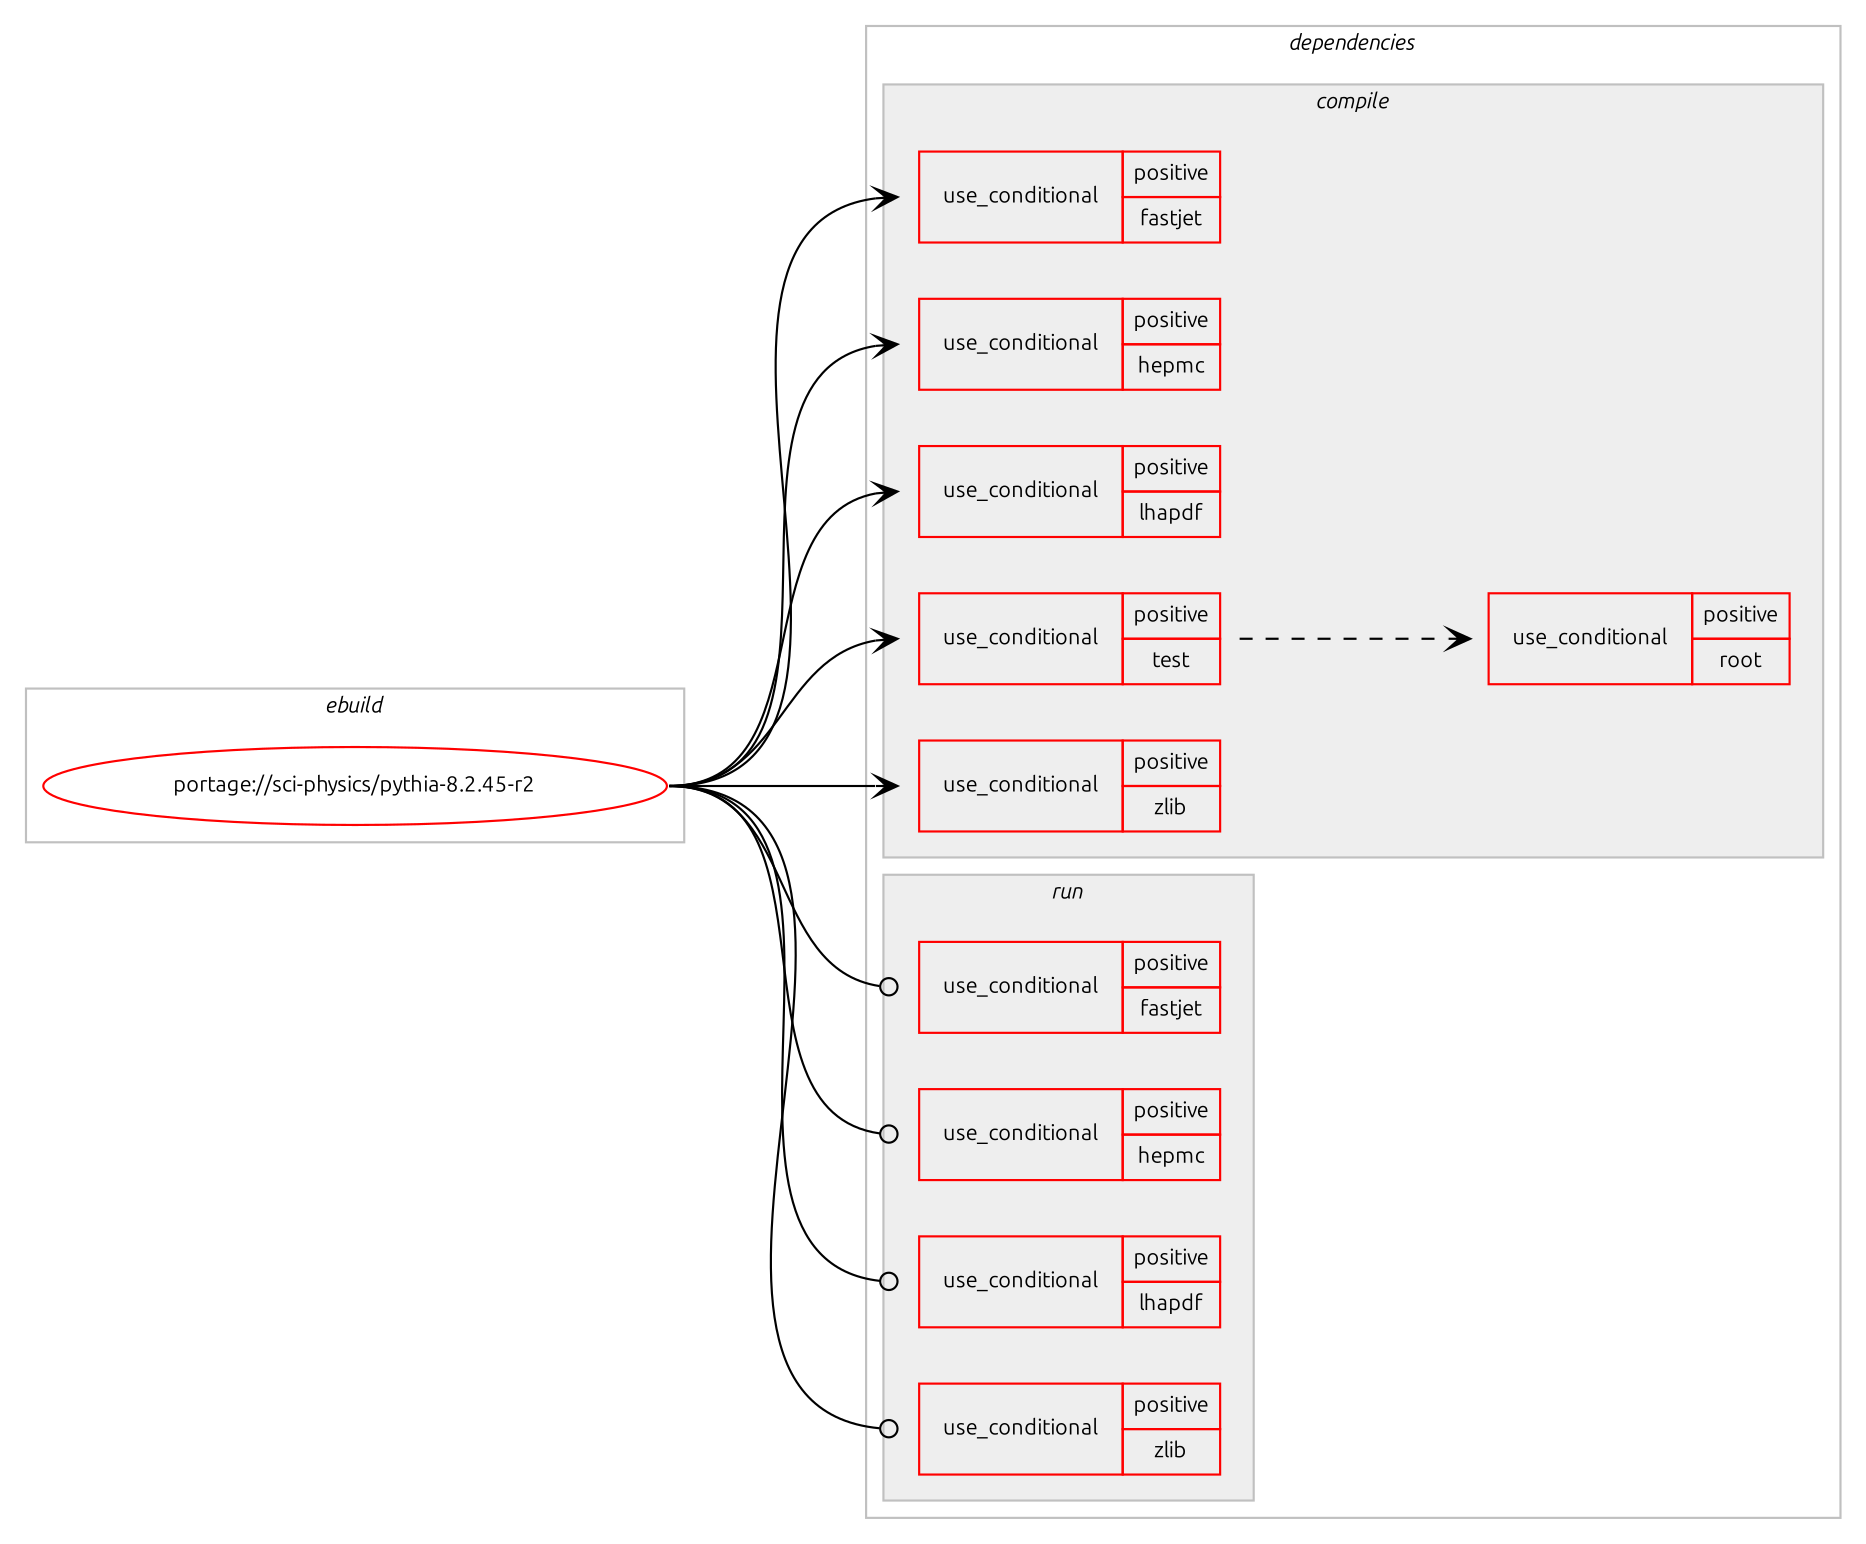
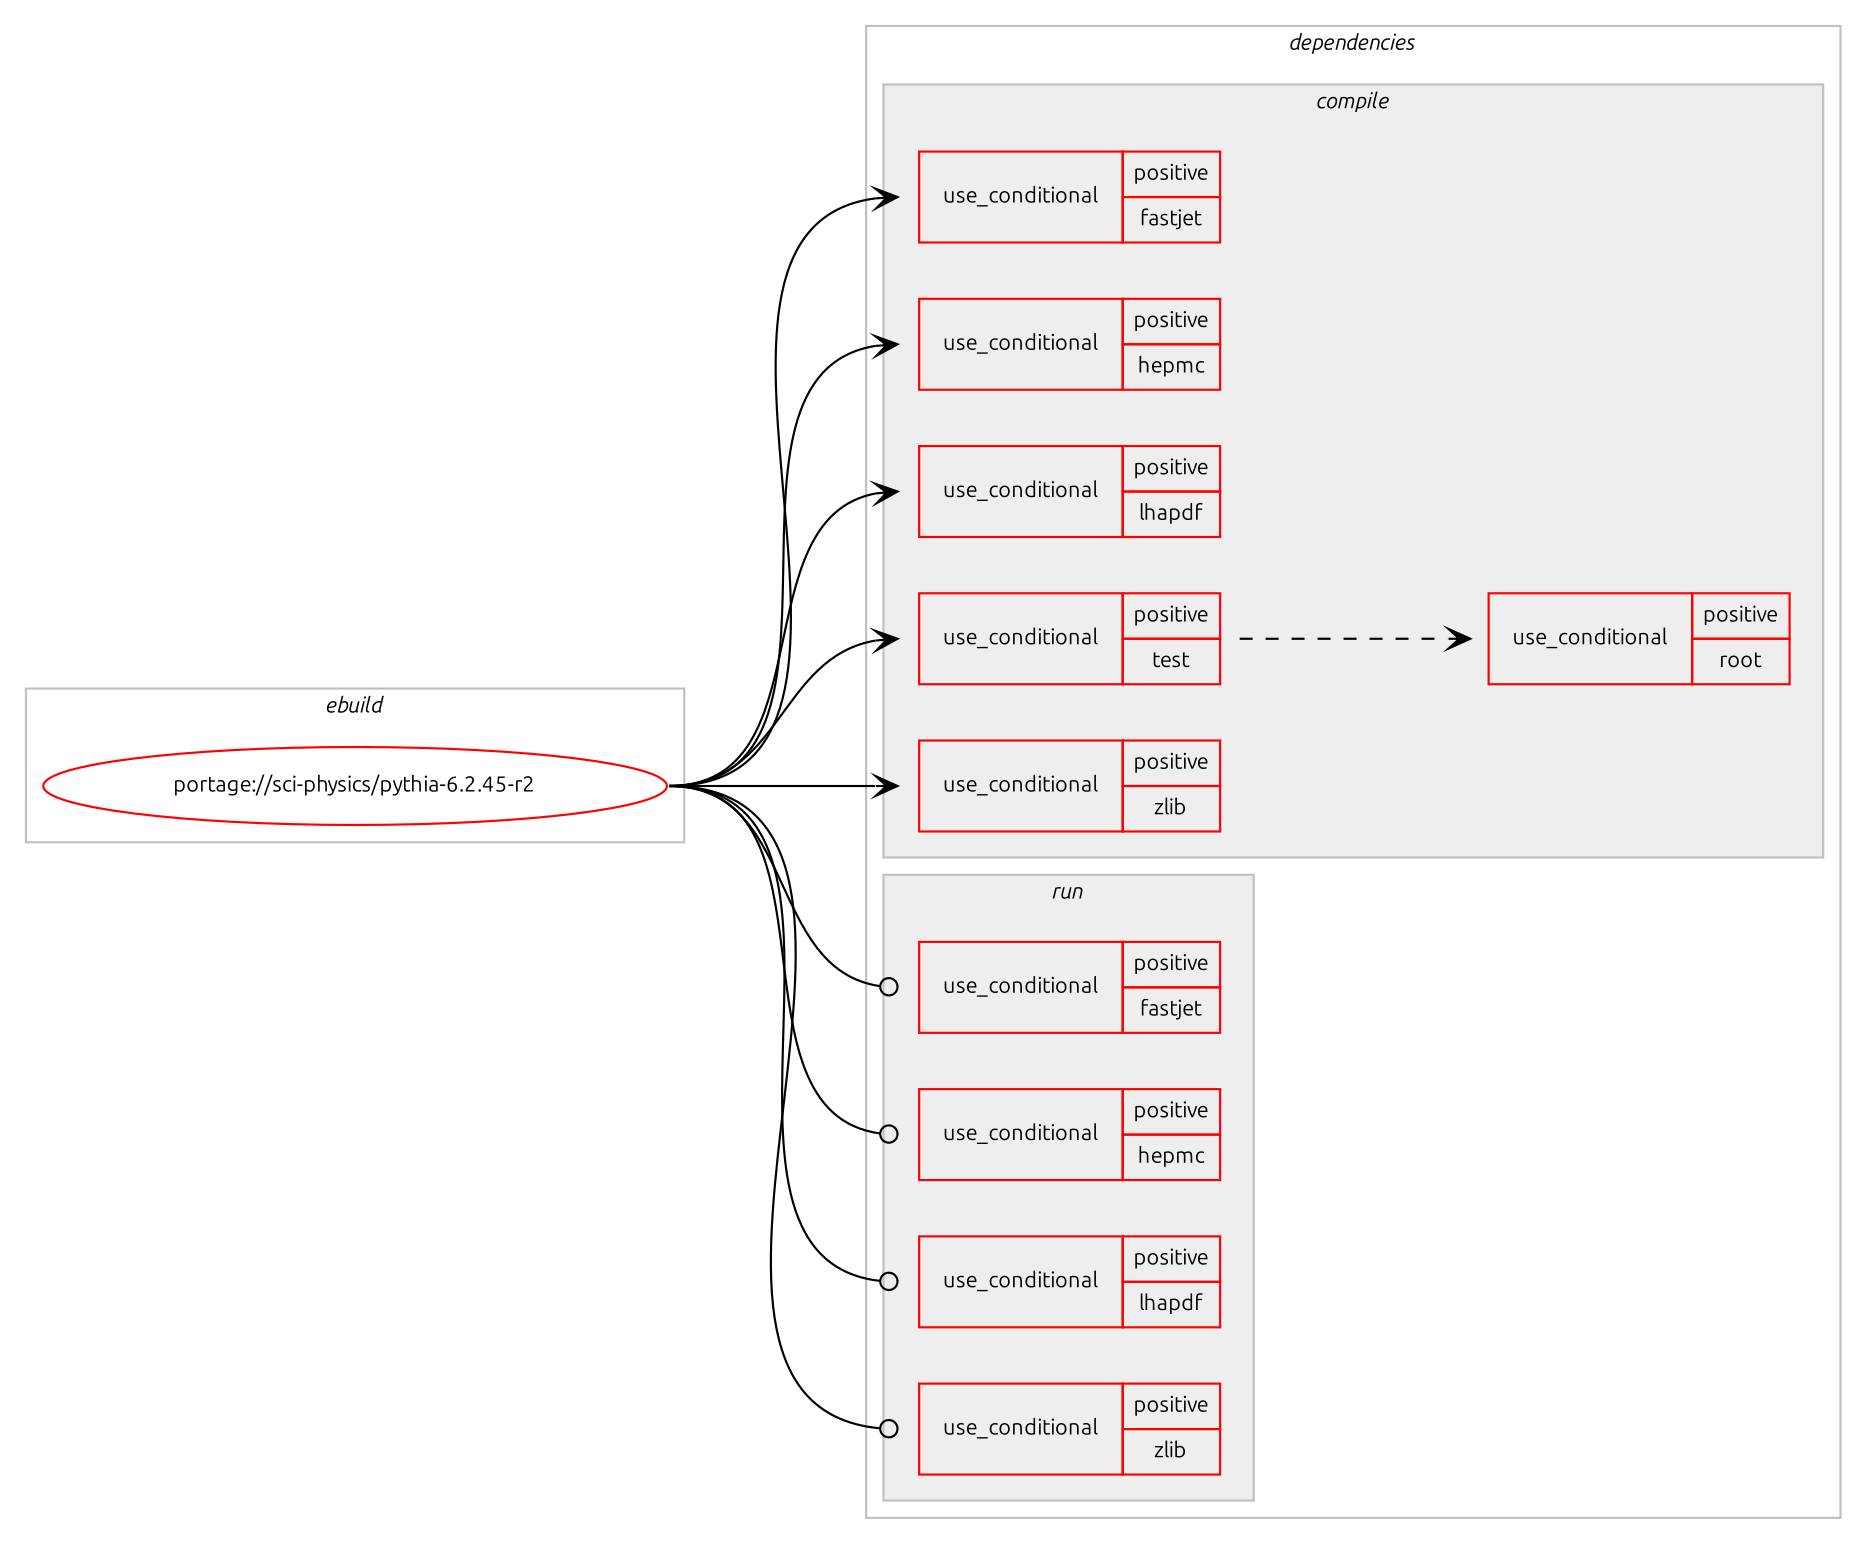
(355, 786) -> (355, 786)
